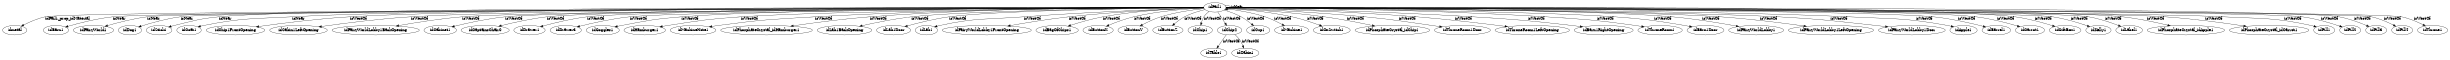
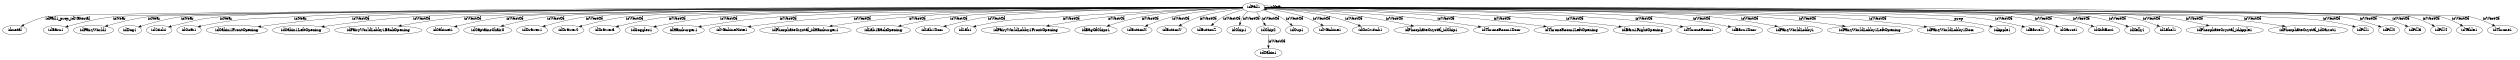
(1924, 19) -> (1959, 19)
(236, 30) -> (237, 30)
none -> (568, 30)
(1222, 40) -> (1864, 10)
